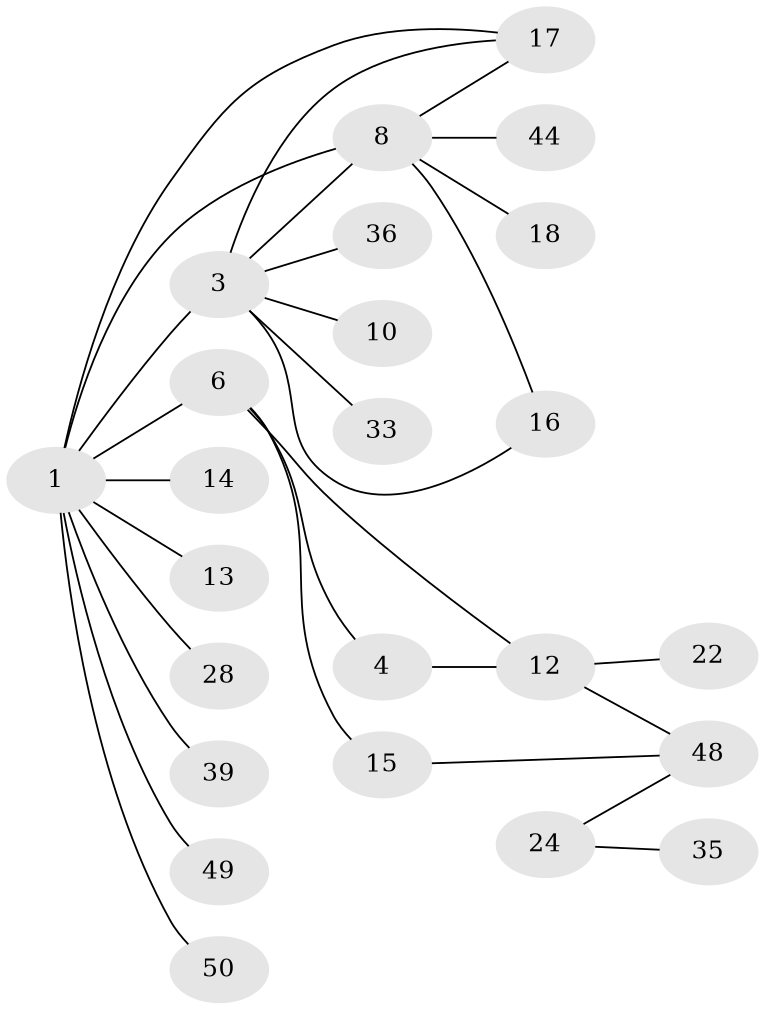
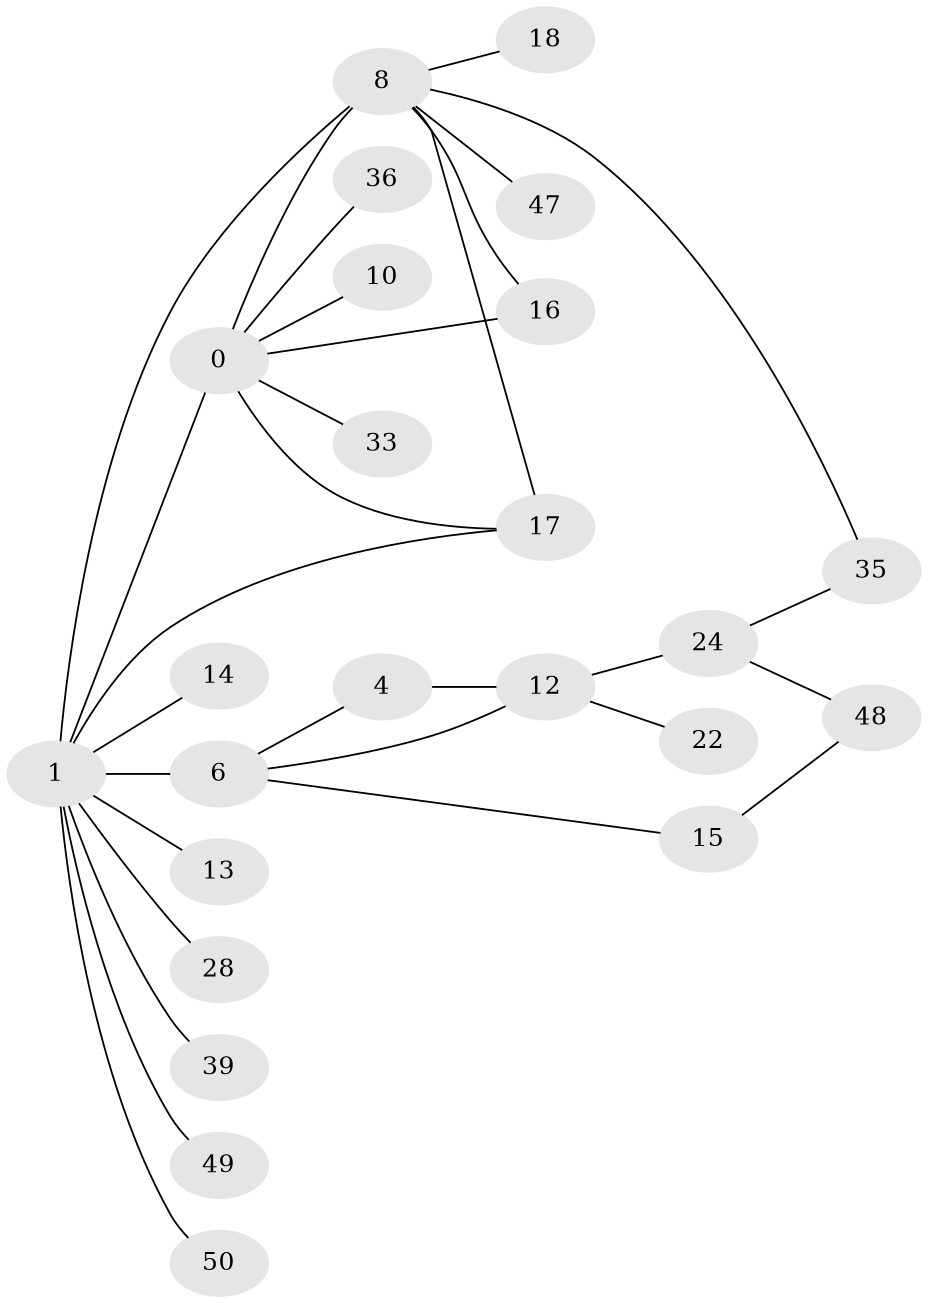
(546, 138) -> (546, 207)
none -> (695, 260)
(219, 285) -> (219, 361)
(627, 711) -> (627, 665)
